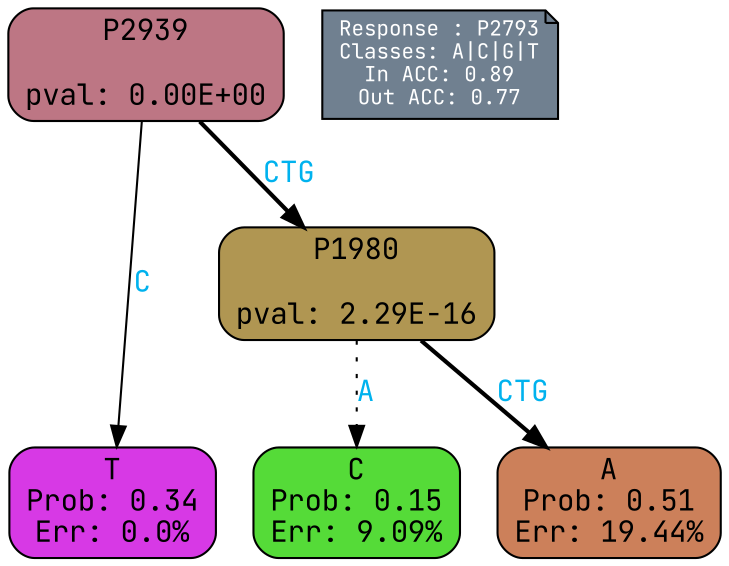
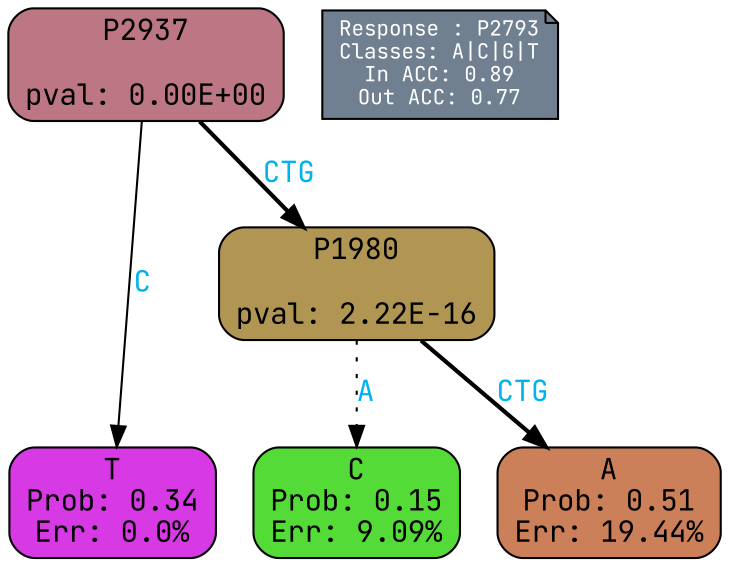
(146, 65) -> (146, 65)
(357, 284) -> (357, 284)
